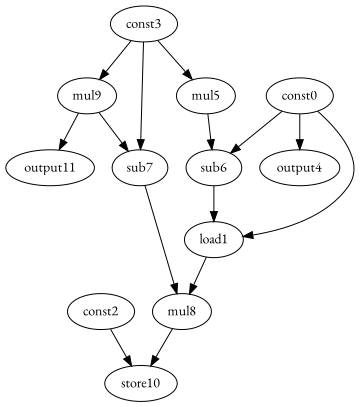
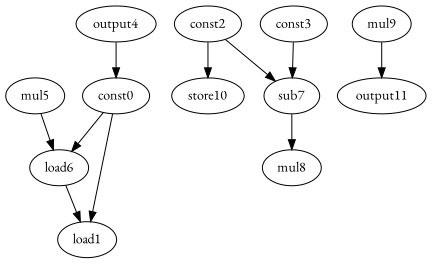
(119, 56) -> none
(172, 56) -> none
(300, 127) -> (116, 55)
(110, 128) -> (246, 57)
(214, 168) -> (59, 168)
(200, 271) -> none
(164, 343) -> none
